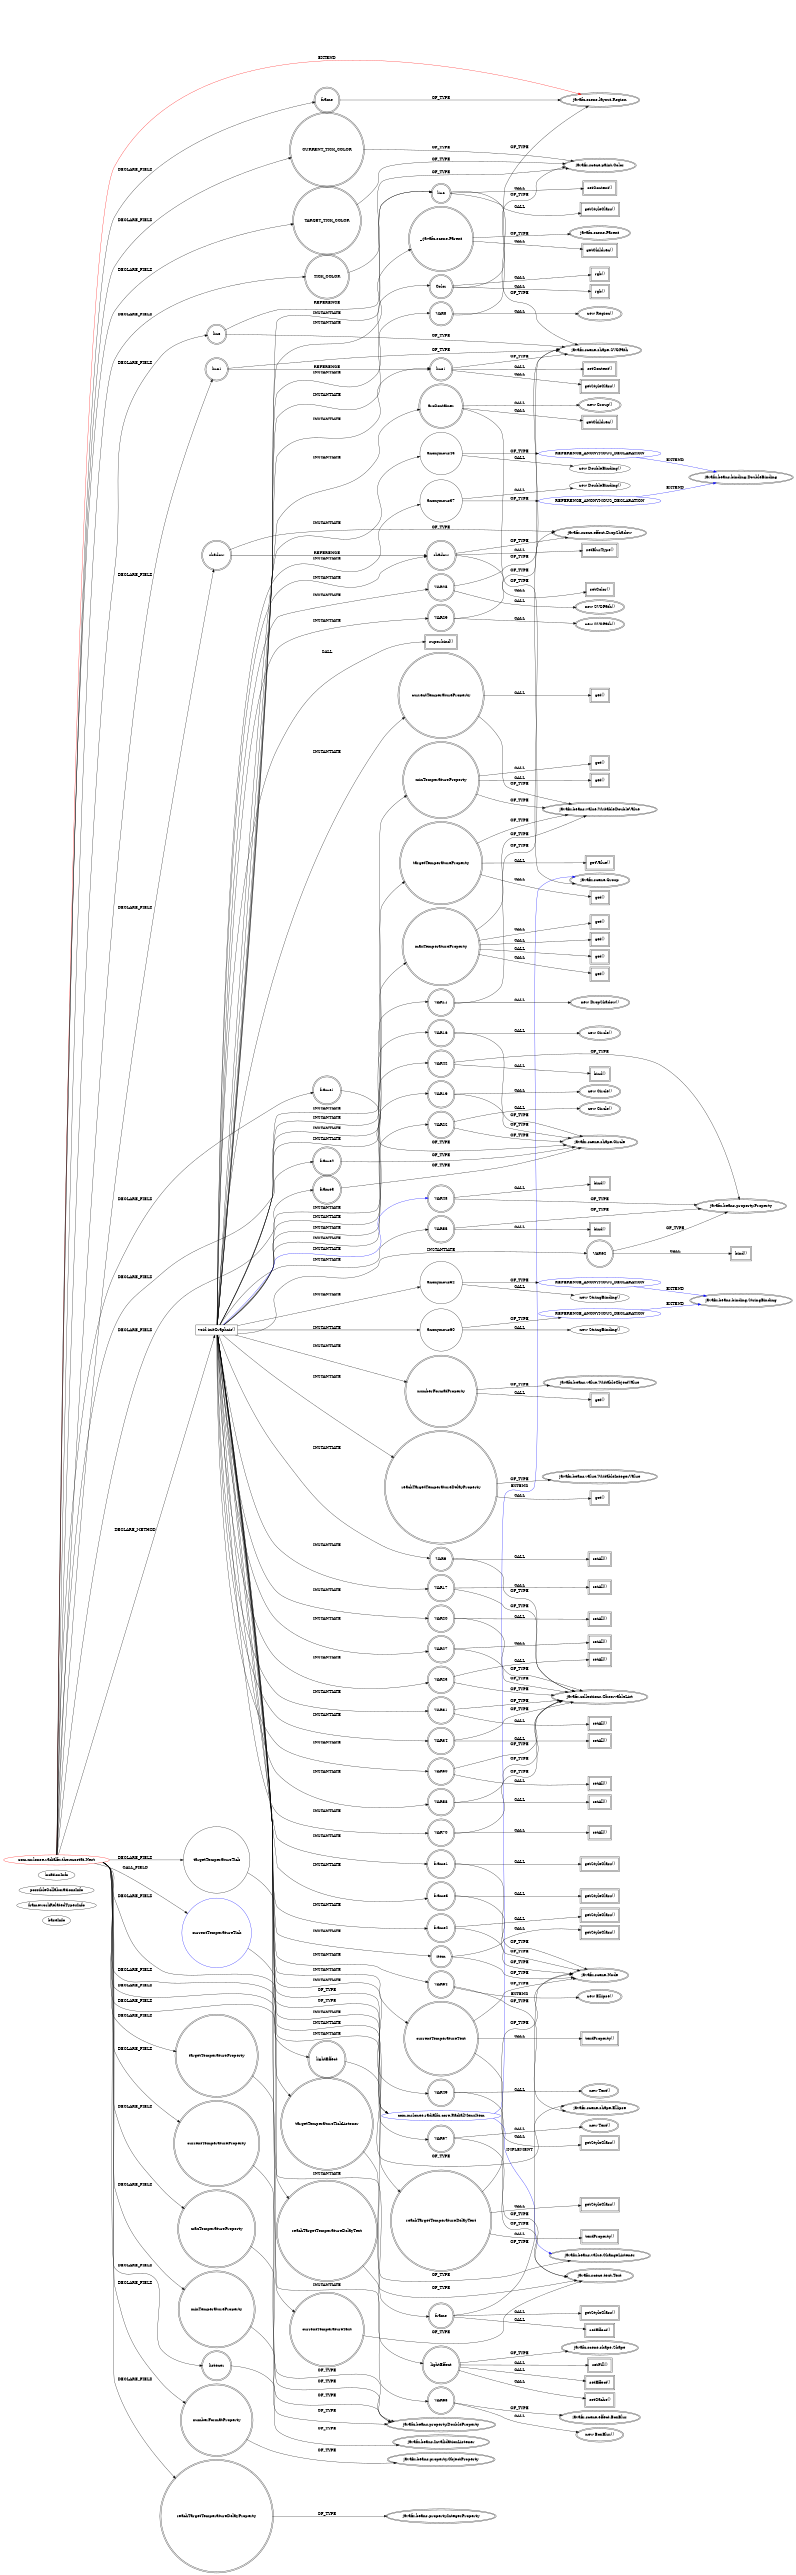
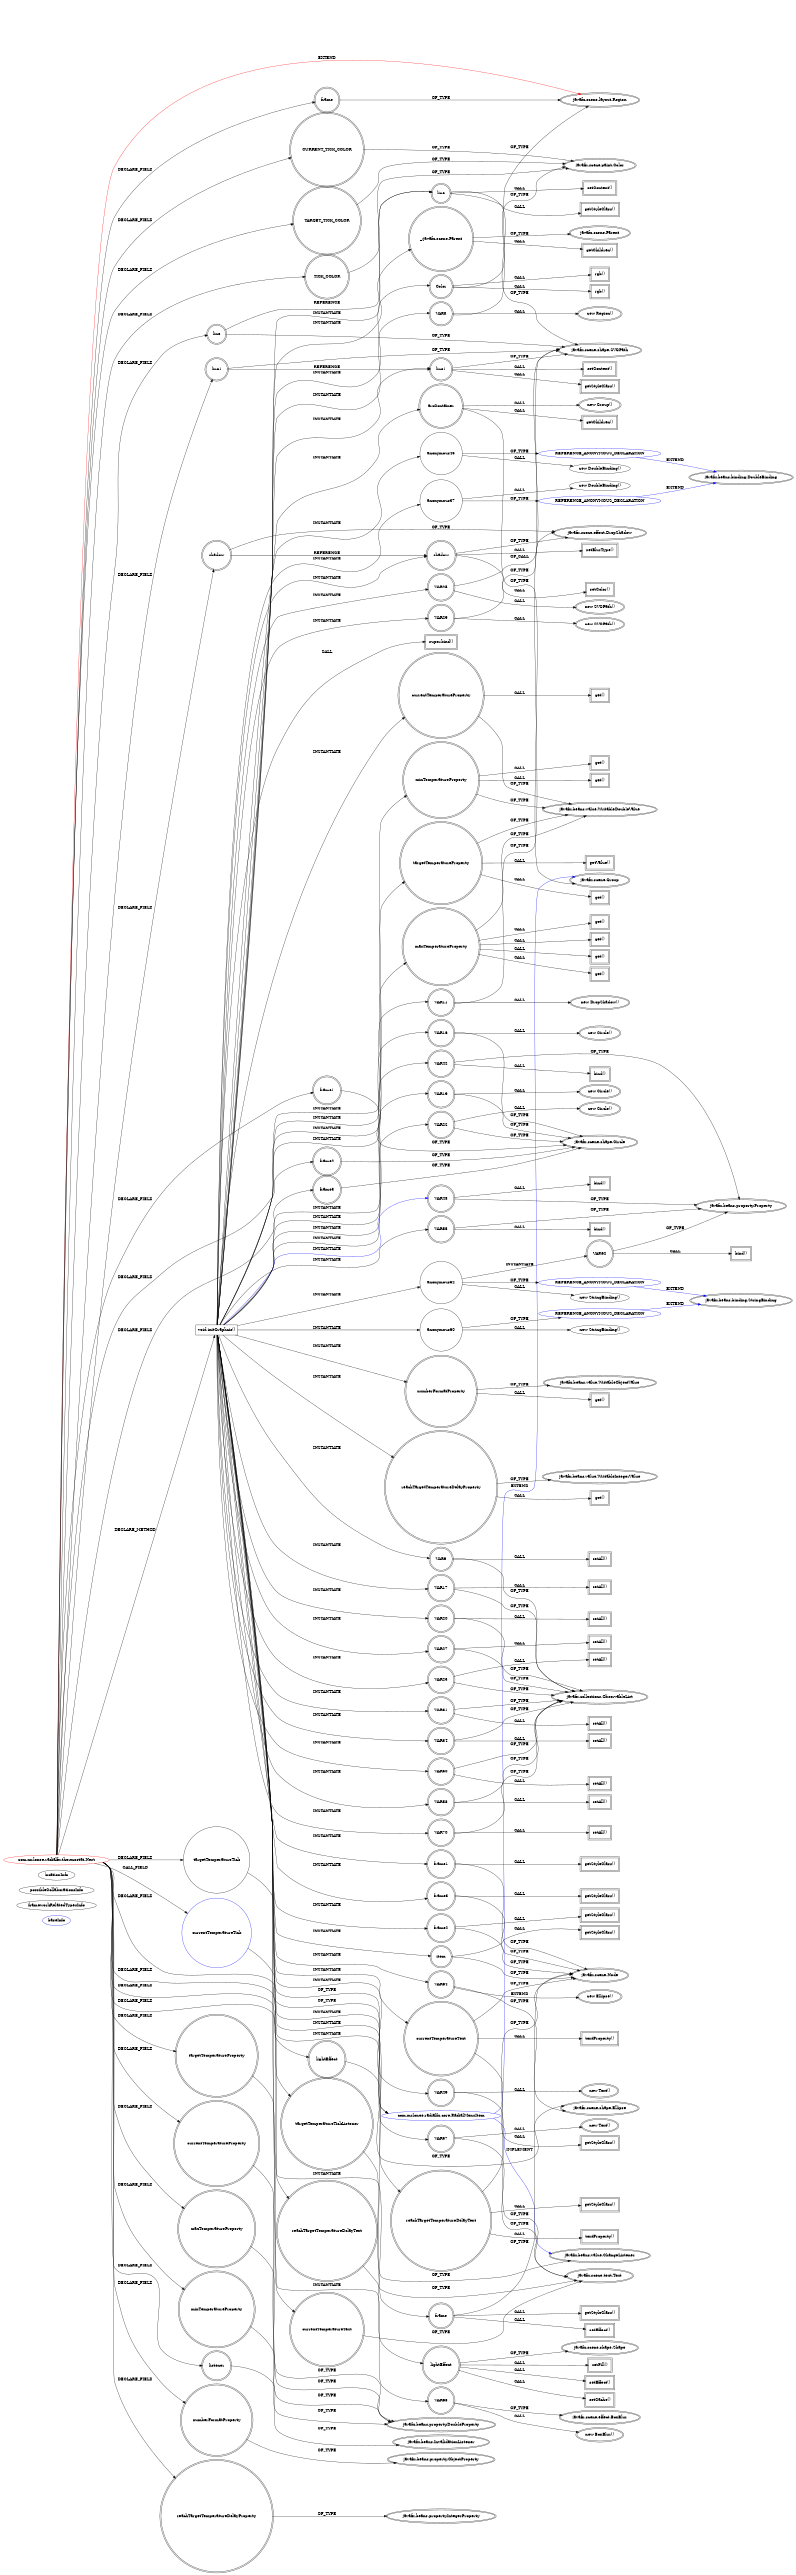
(520, 557) -> (520, 557)
(389, 1257) -> (523, 1268)
(57, 1921) -> (57, 1921)
